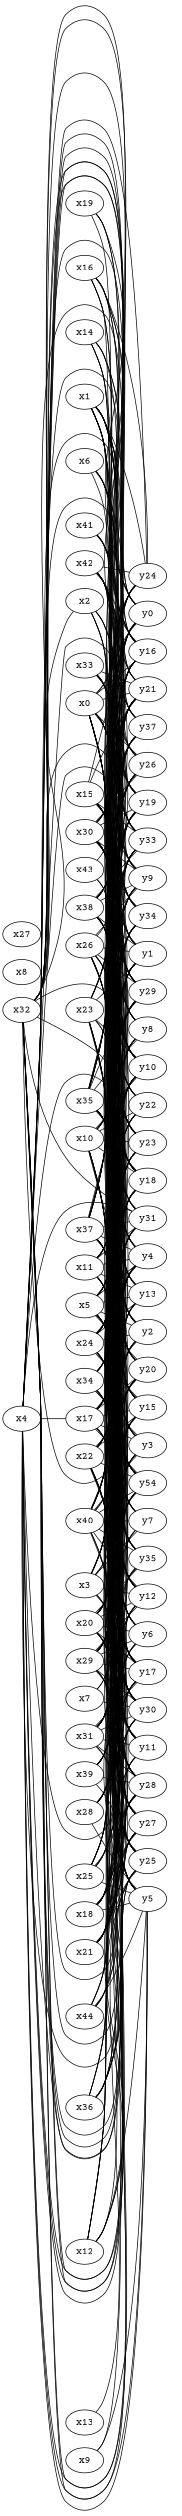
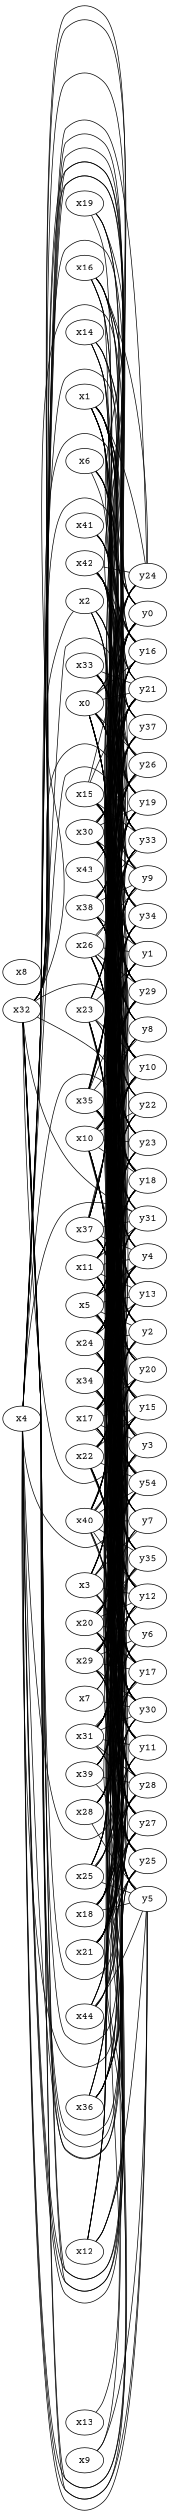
(22, 934) -> none
(53, 1419) -> (85, 1547)
(115, 2018) -> none
